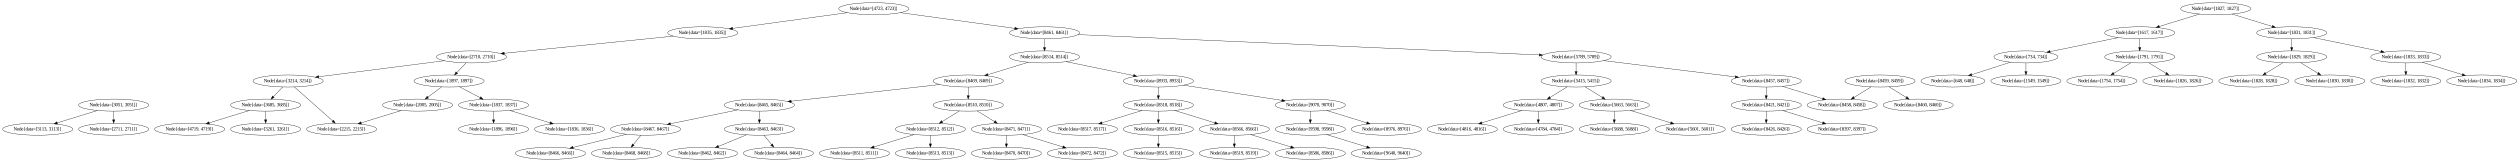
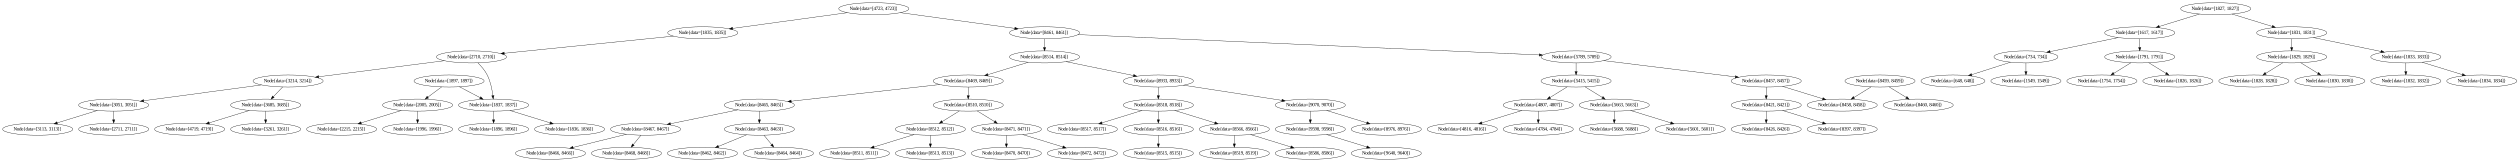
(461, 68) -> (489, 78)
(314, 104) -> (203, 93)
none -> (418, 129)
